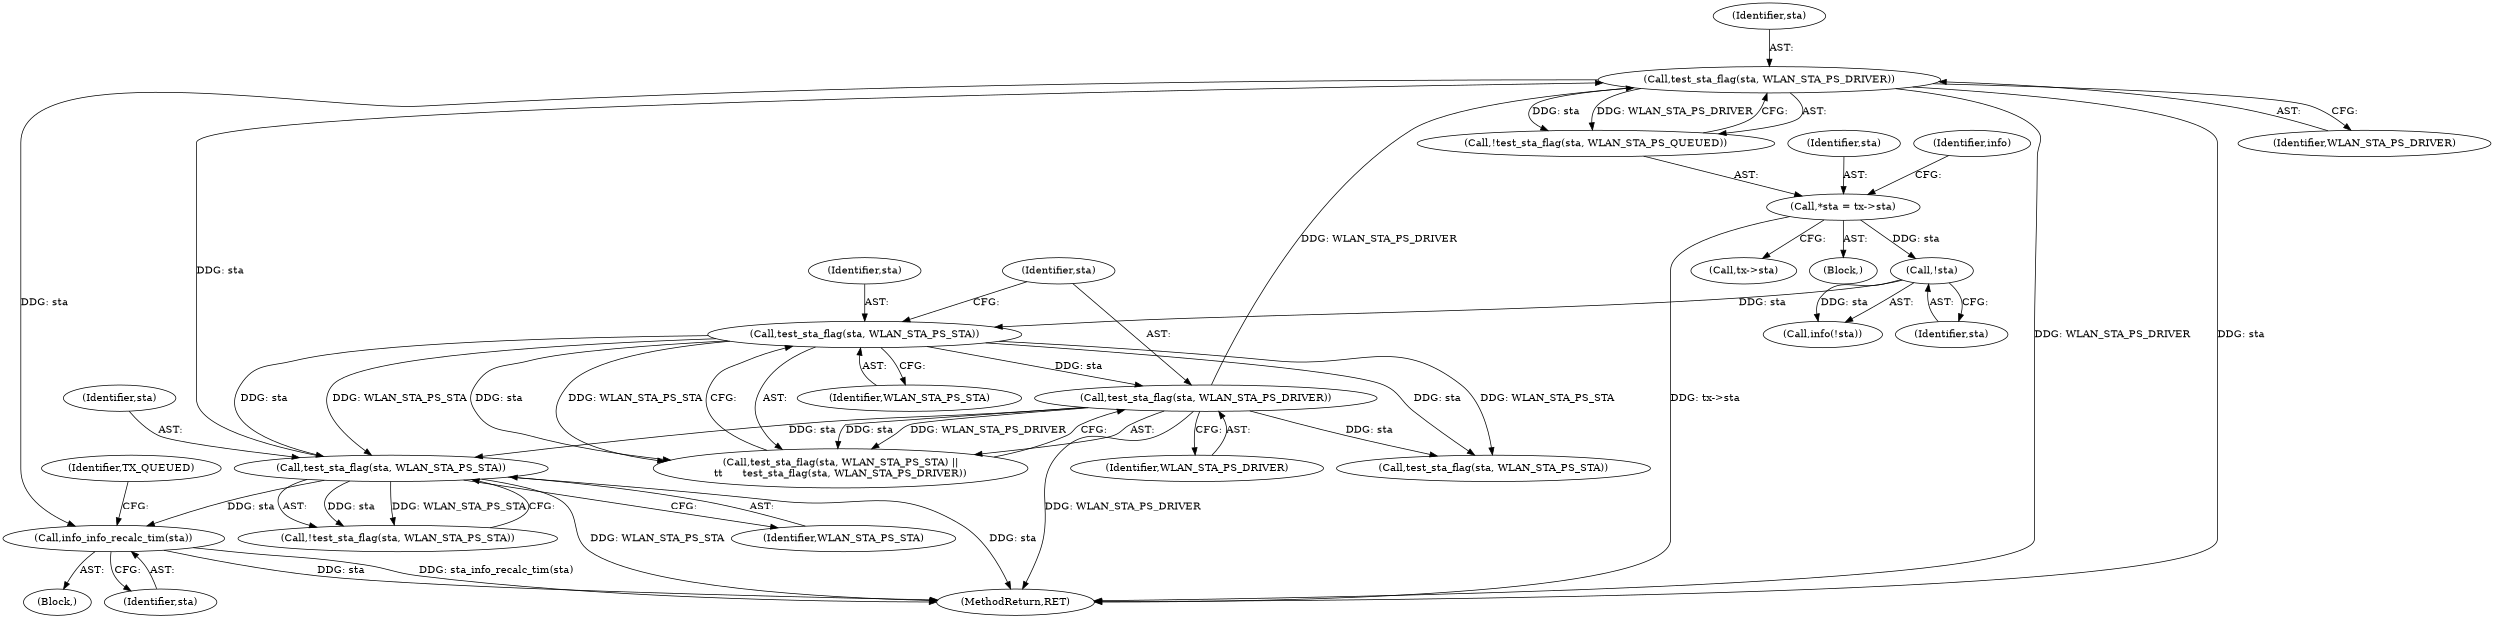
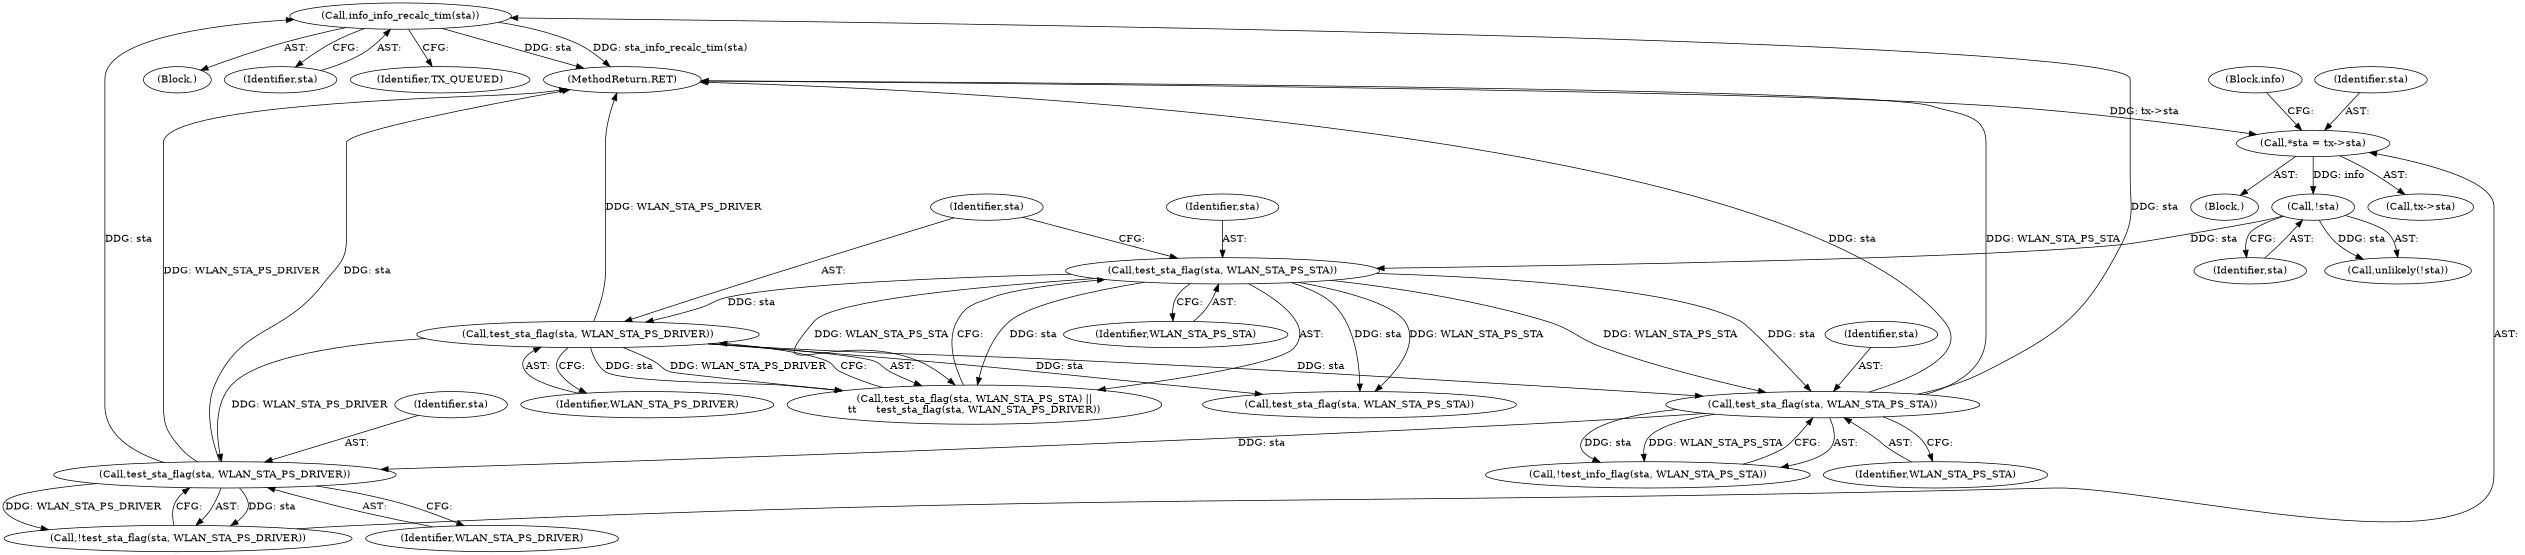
(1596, 143) -> (178, 539)
(1972, 143) -> (2255, 80)
(1814, 239) -> (2397, 175)
(1916, 239) -> (2339, 175)
(1823, 334) -> (2398, 271)
(123, 500) -> (418, 45)
(398, 539) -> (1648, 475)
(1594, 575) -> (1476, 90)
